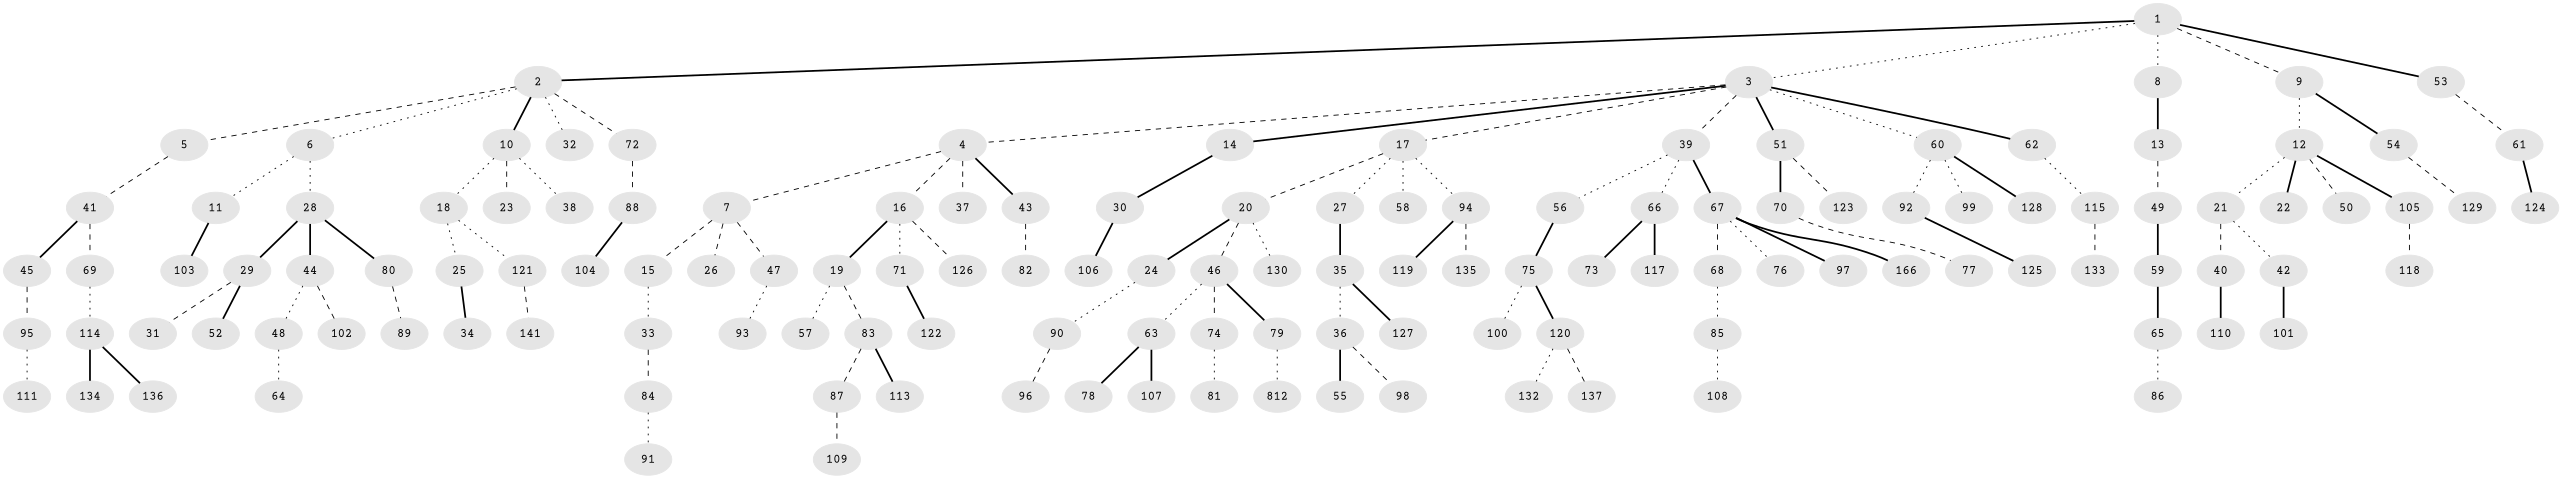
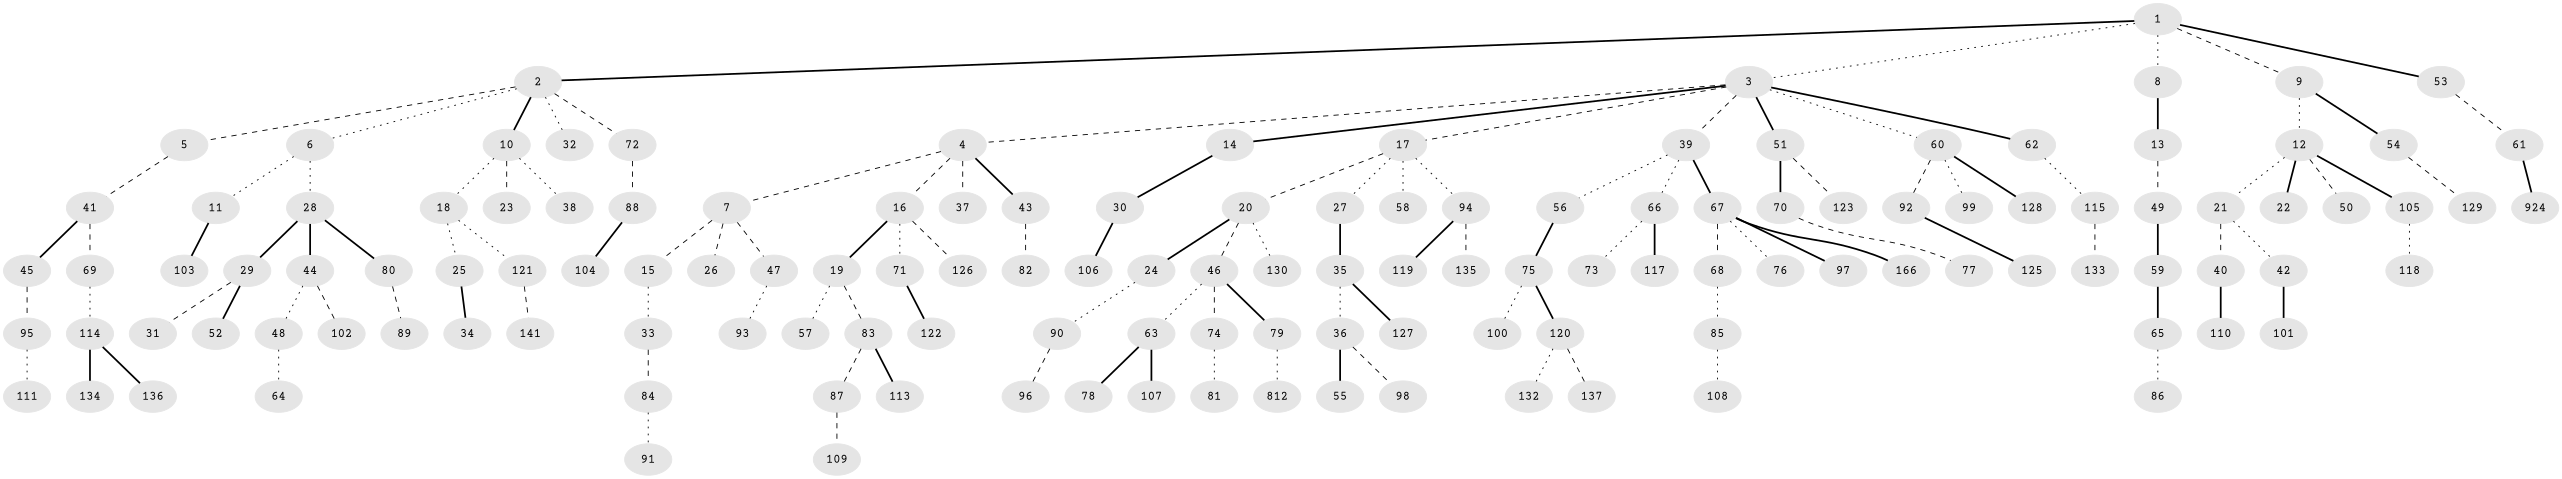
(1922, 176) -> (1922, 176)
(2535, 208) -> (2535, 208)
(1623, 239) -> (1623, 239)
(2409, 239) -> (2409, 239)
